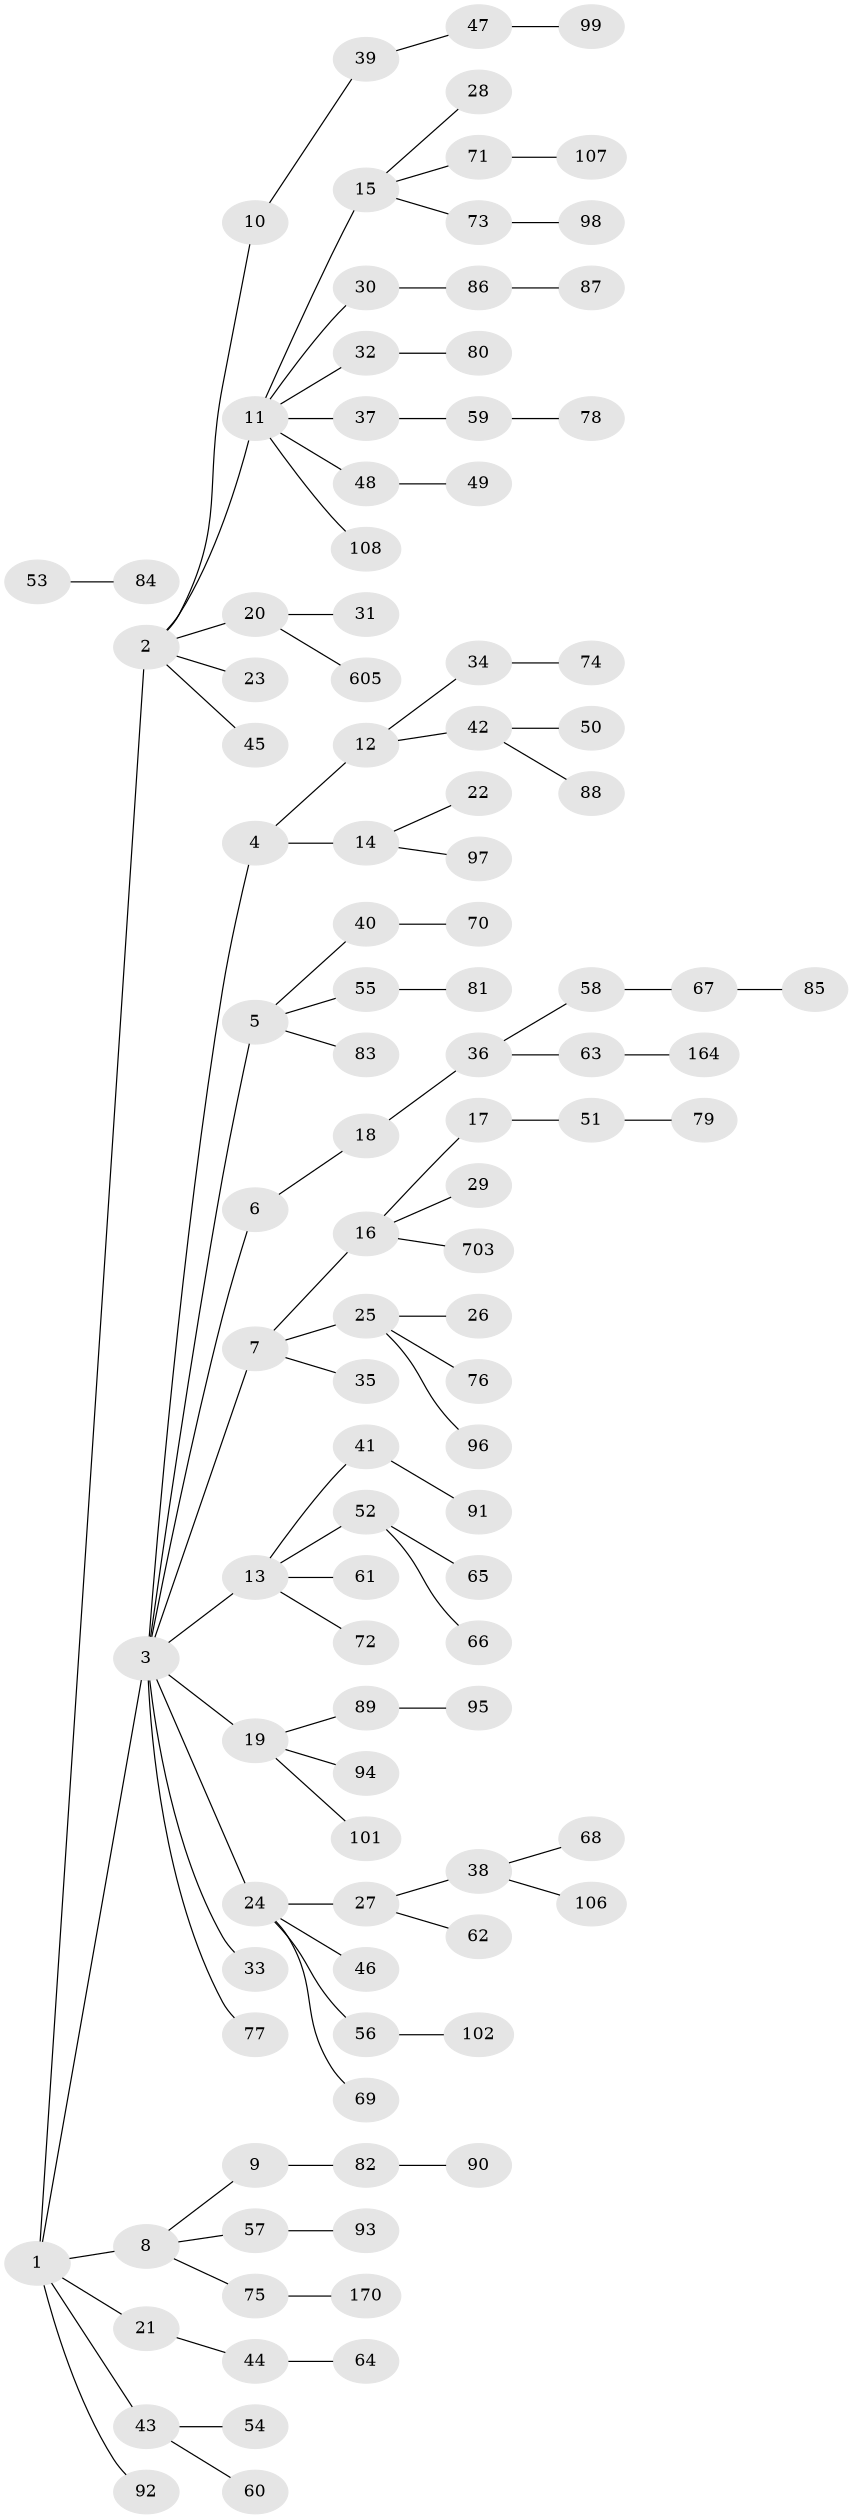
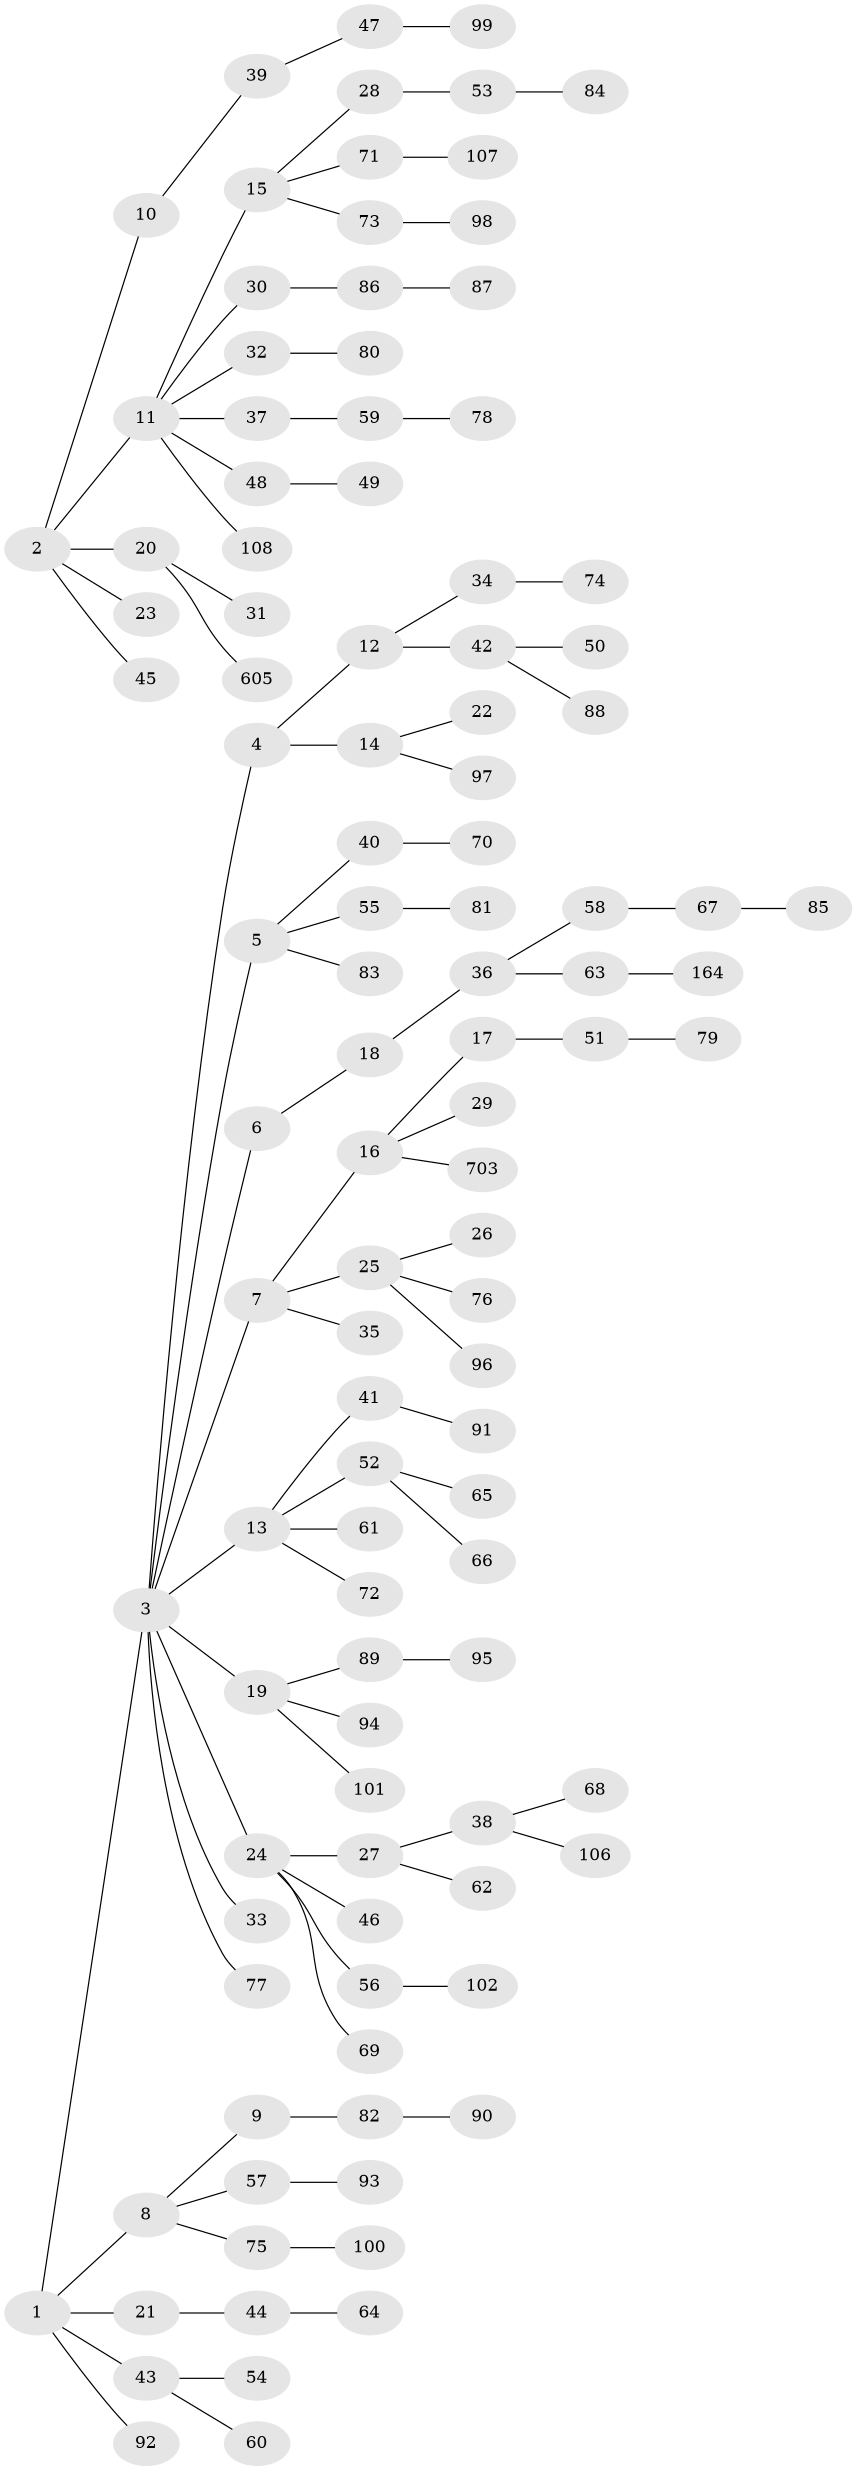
none -> (427, 92)
(92, 1455) -> none
(366, 2296) -> (370, 2248)
